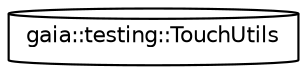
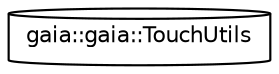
(154, 37) -> (139, 37)
